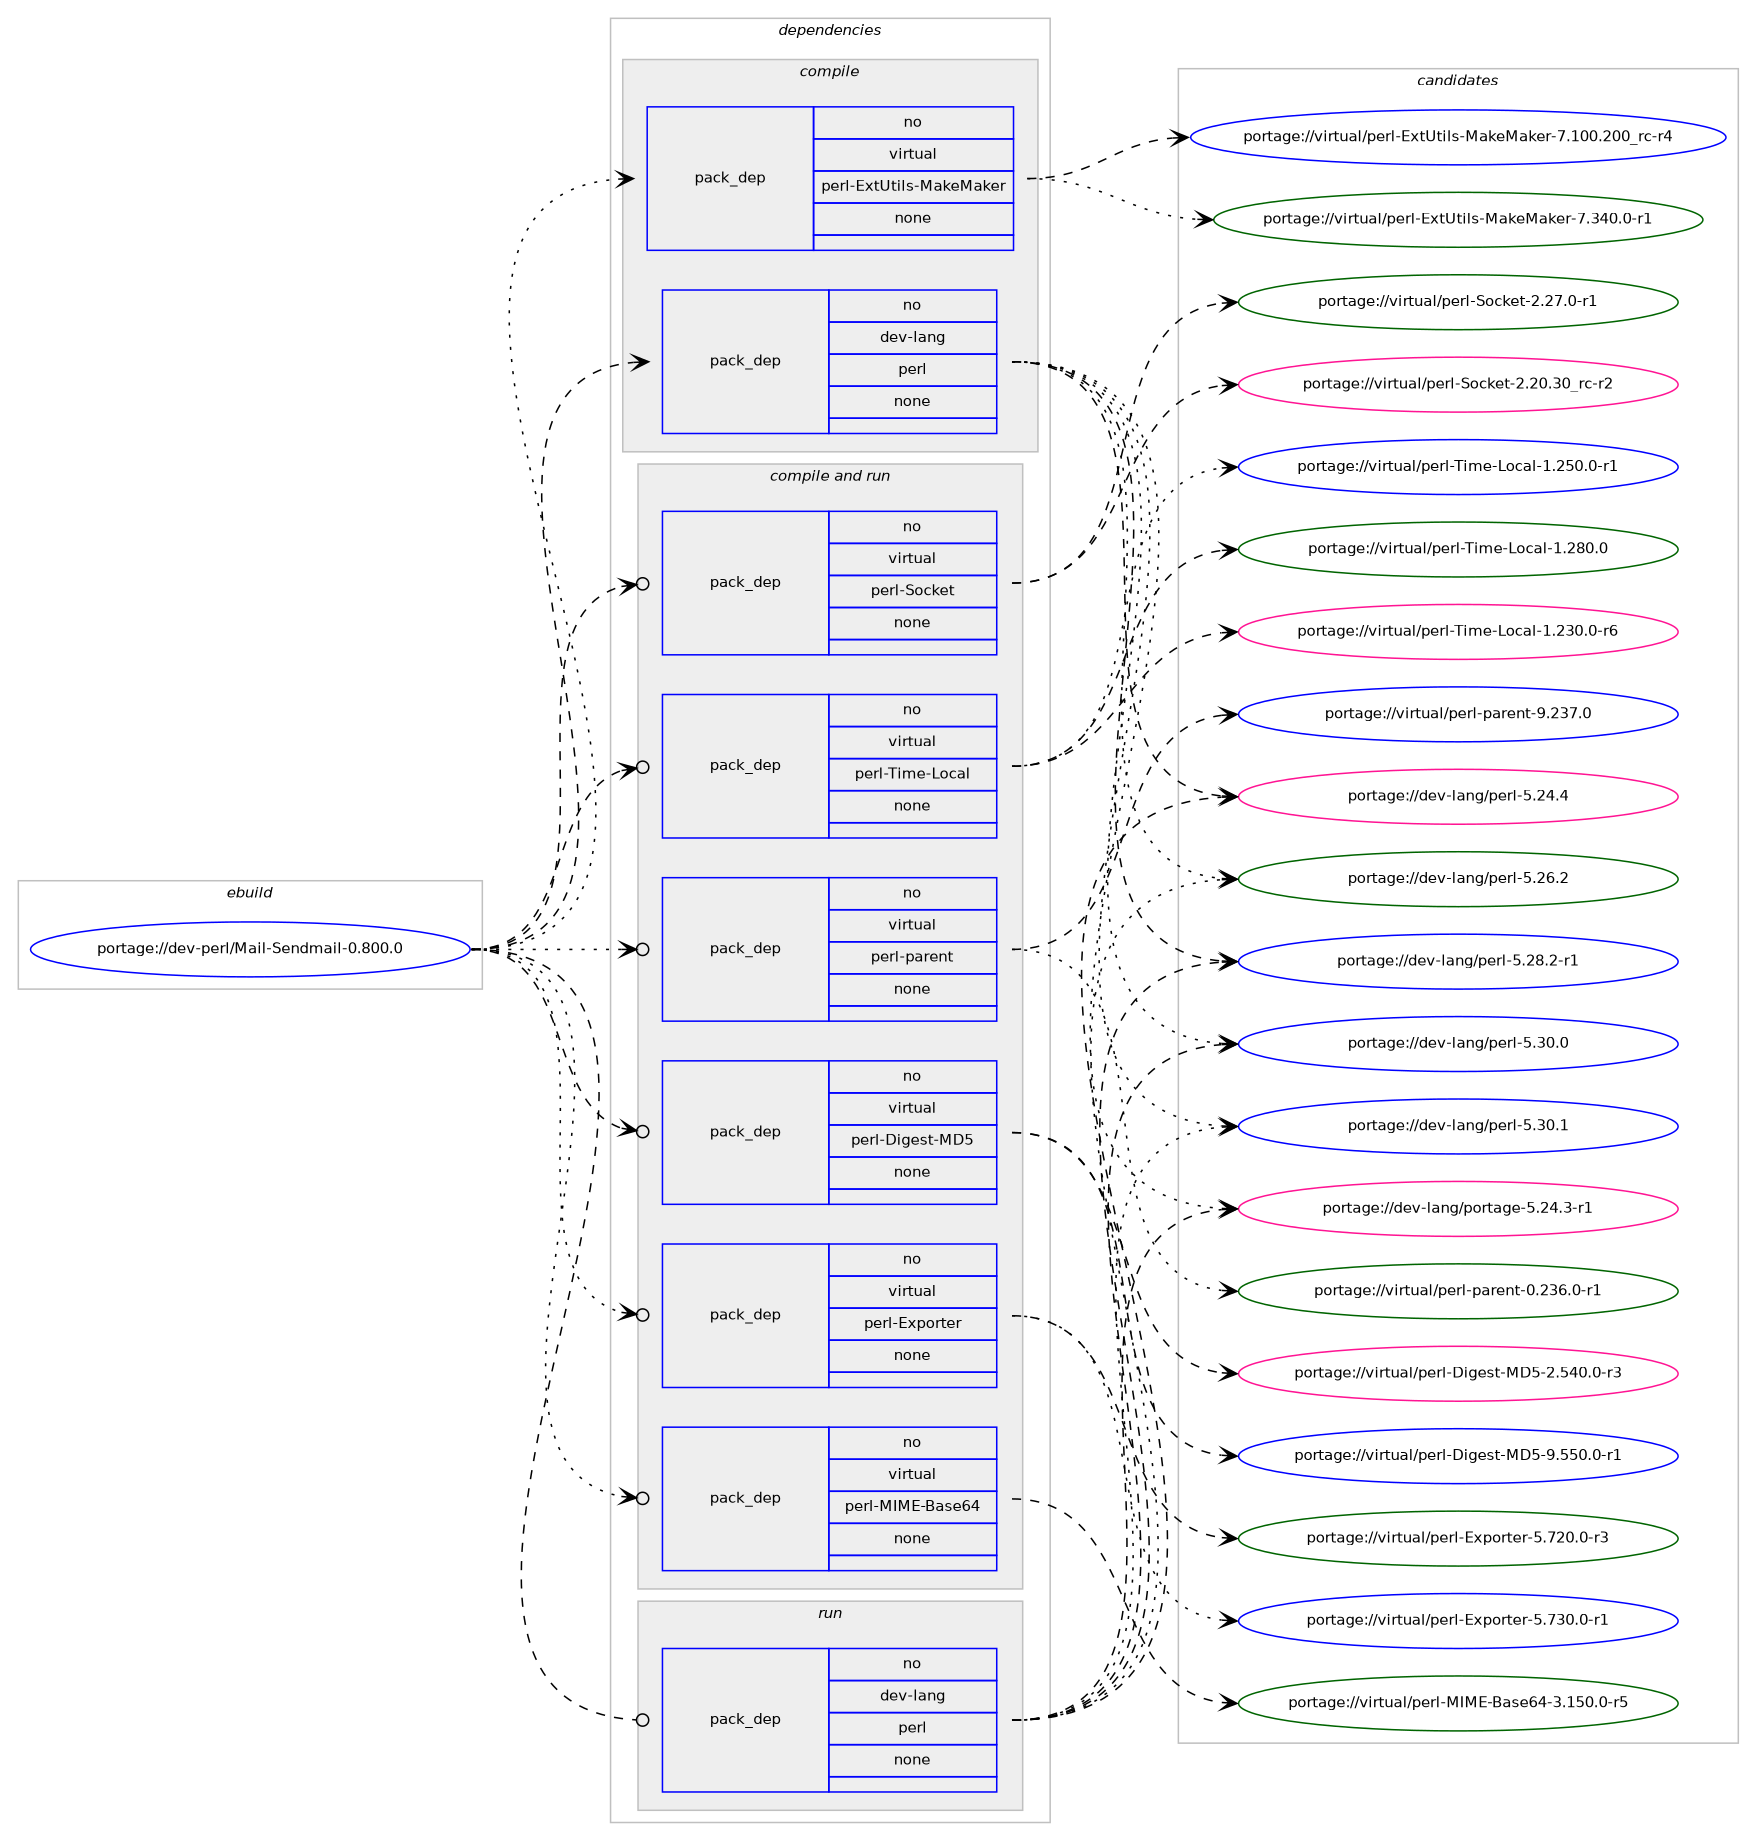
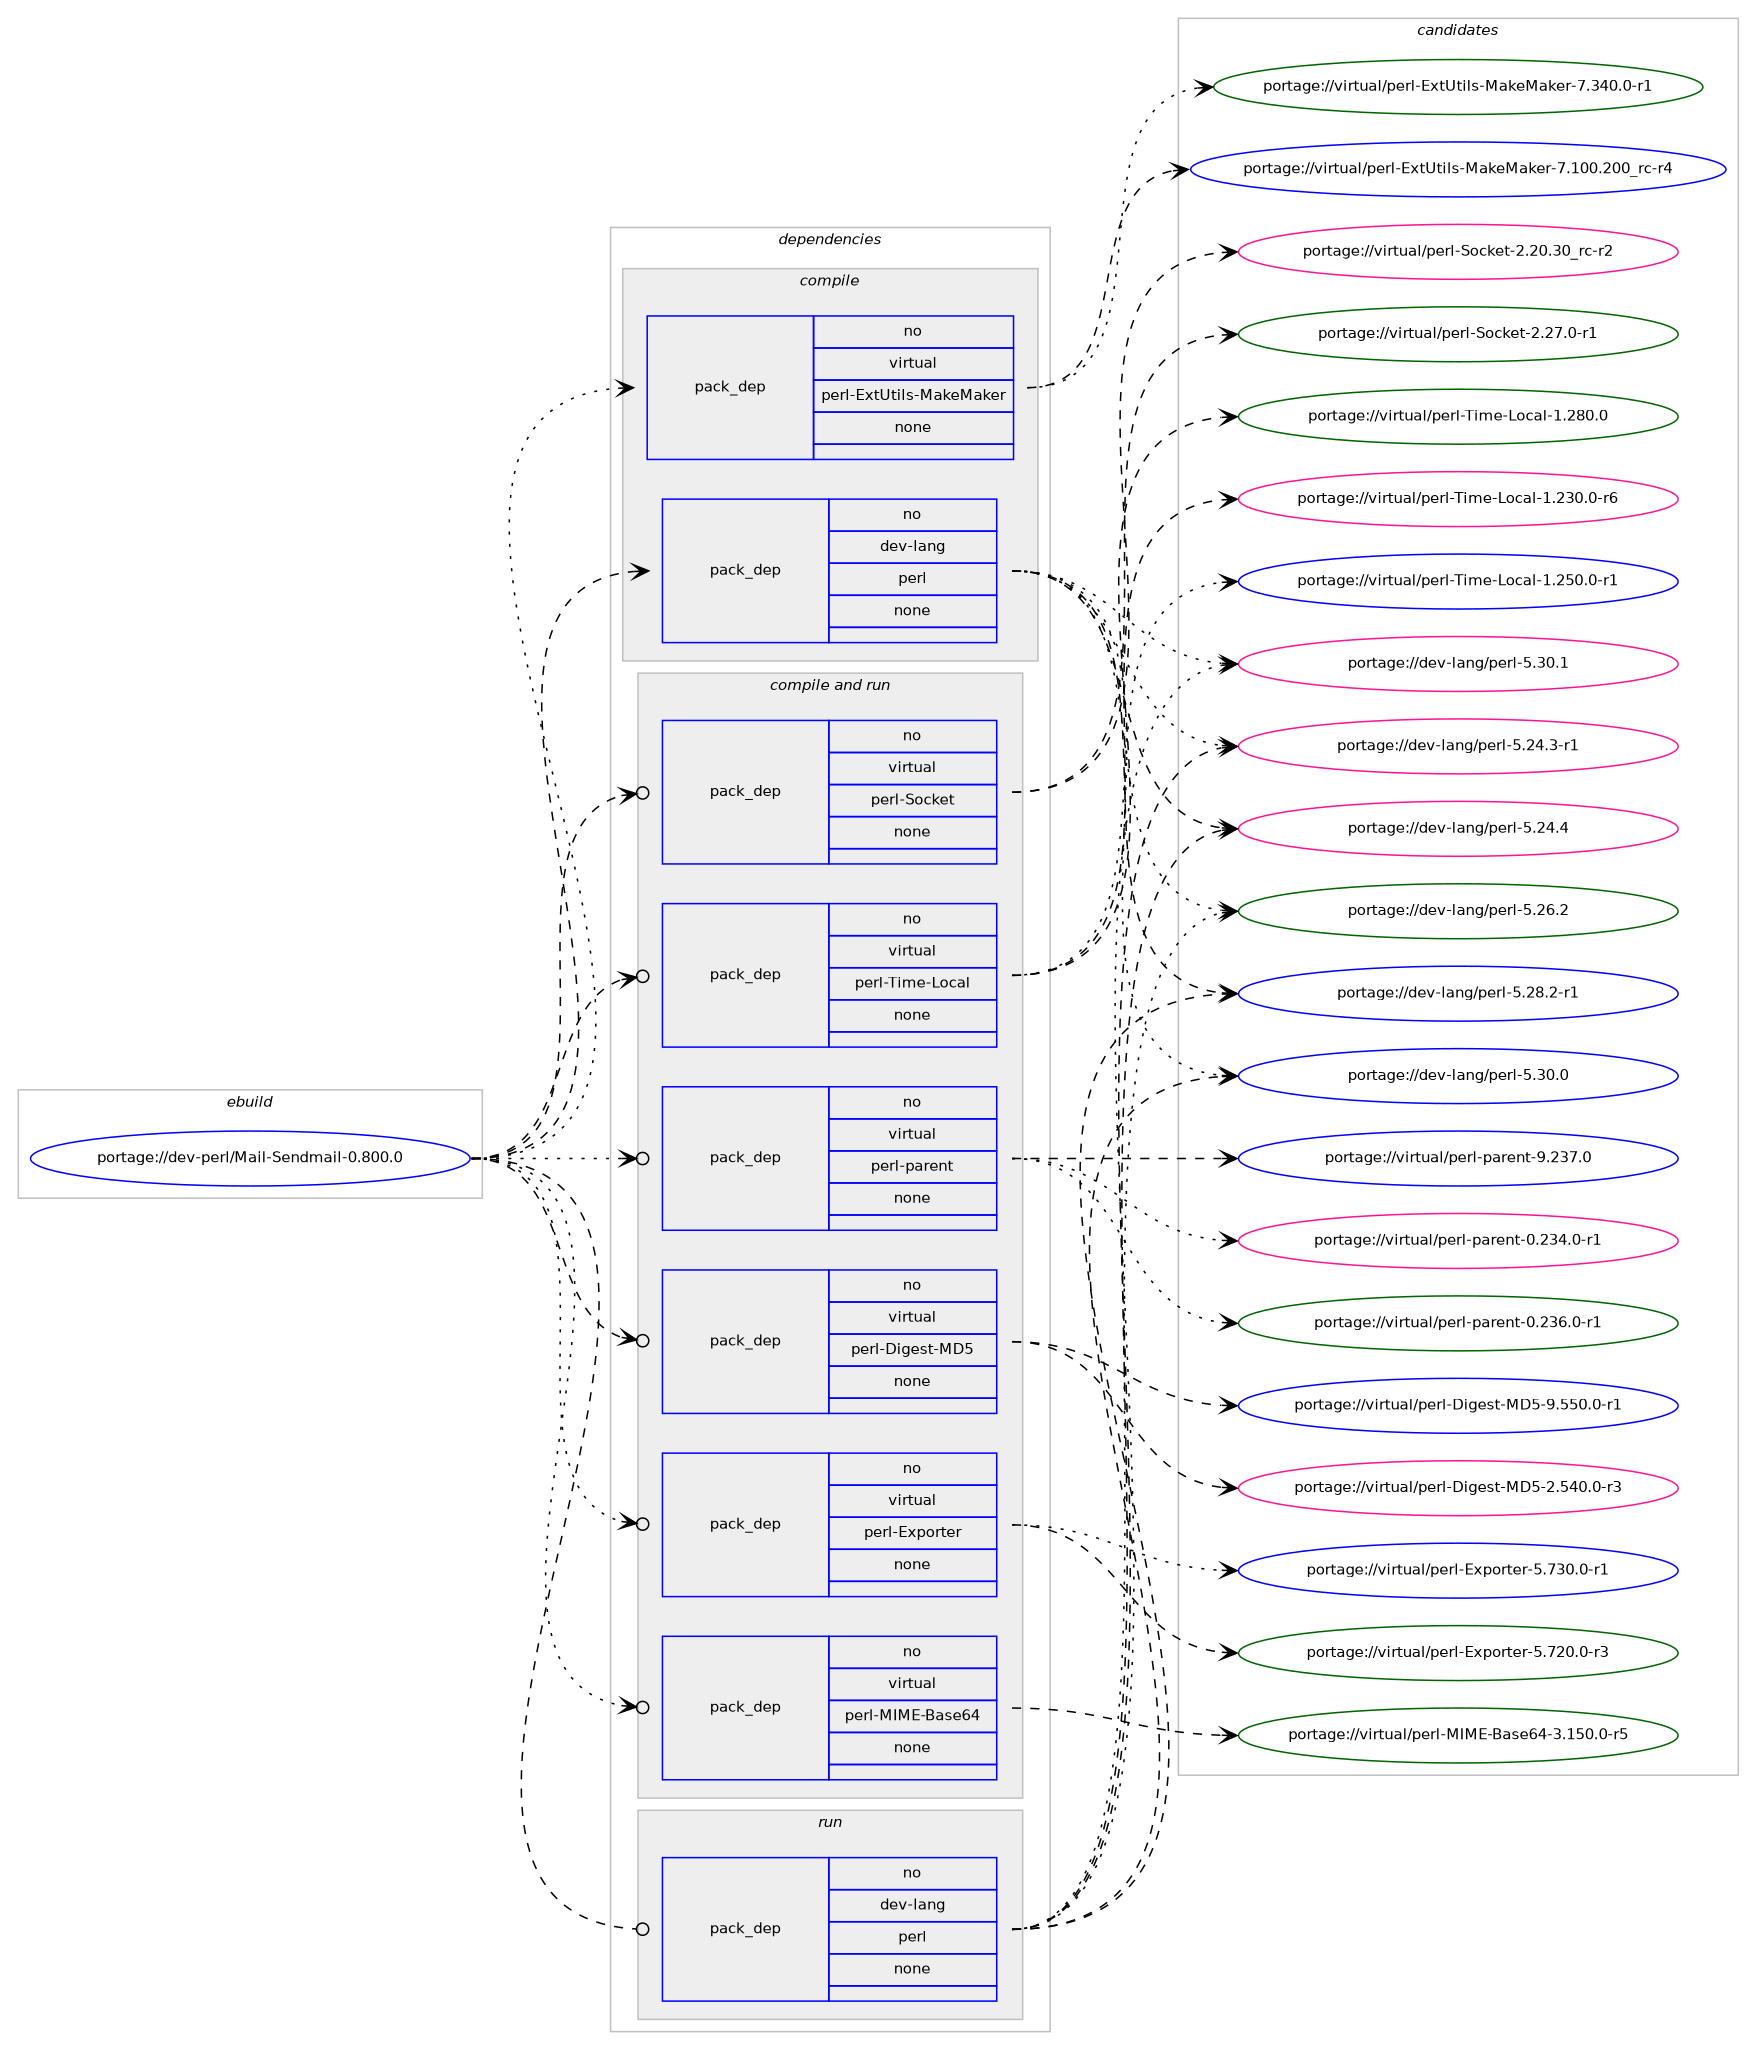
(1458, 1126) -> (1458, 664)
(1458, 1209) -> (1458, 746)
none -> (1458, 1241)
